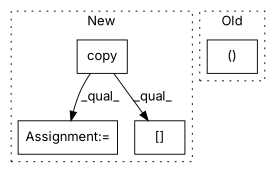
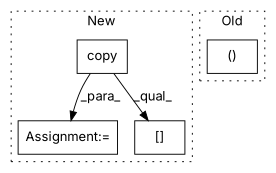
(101, 97) -> (101, 97)
